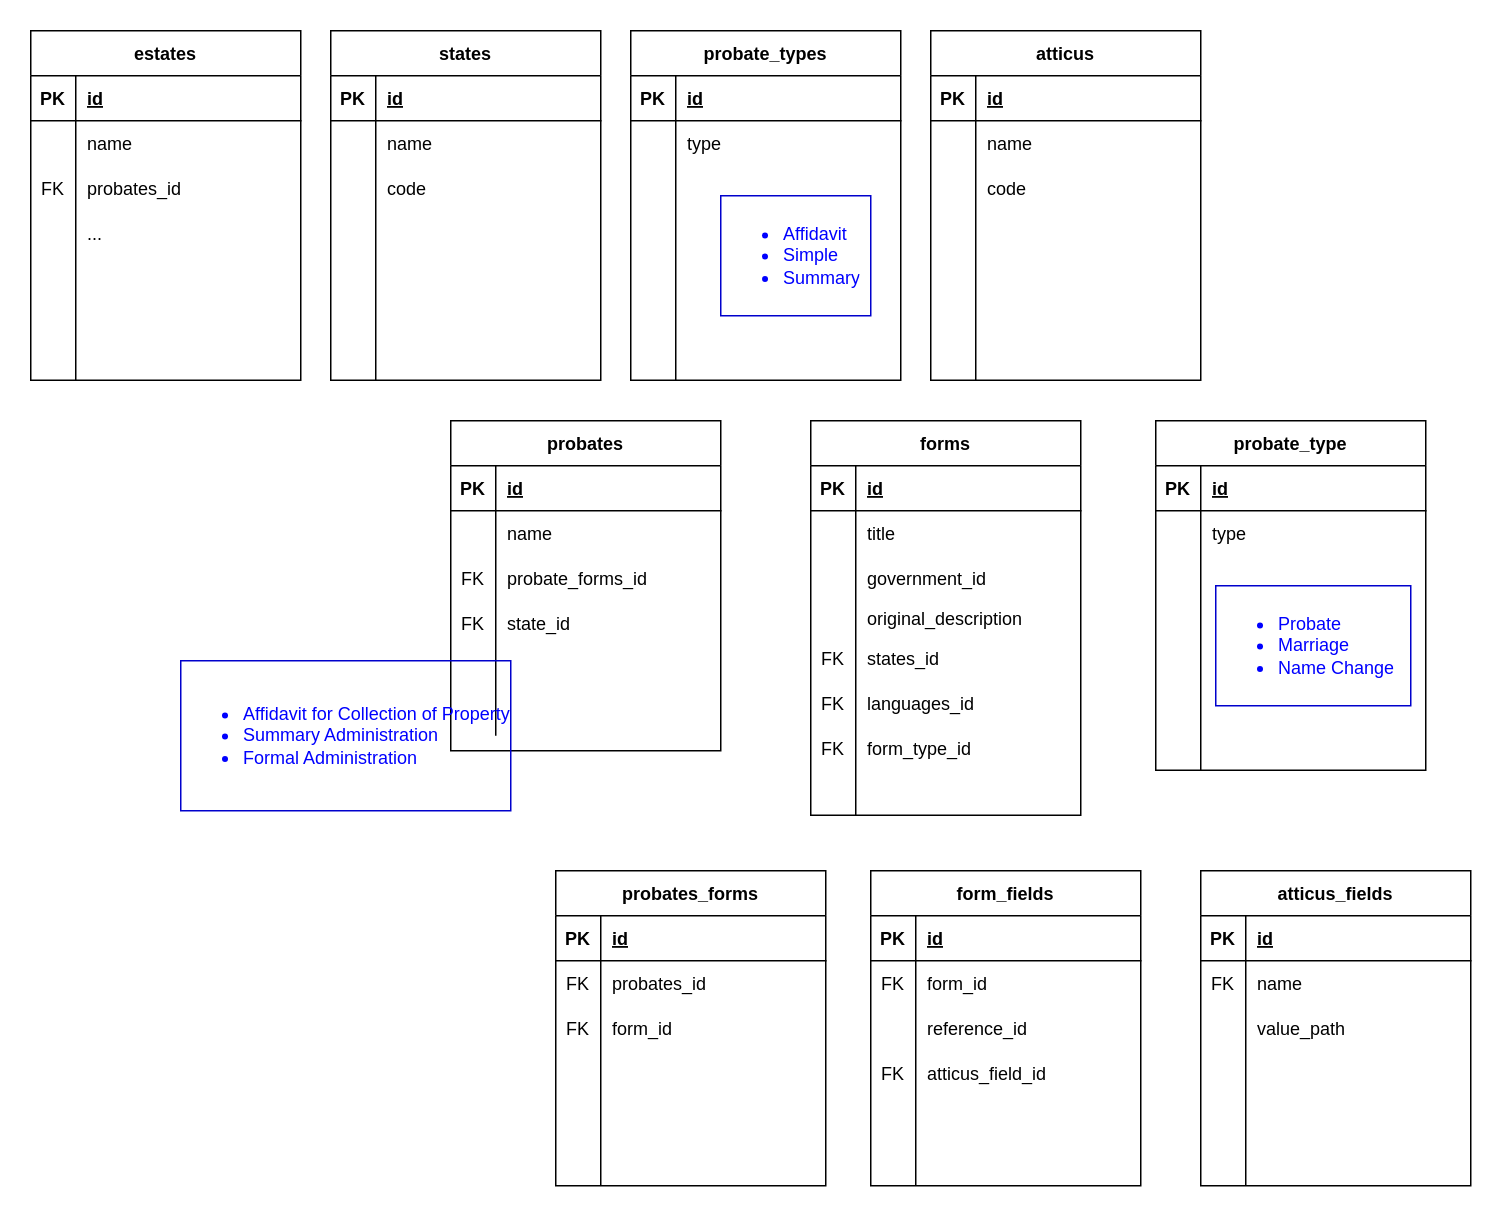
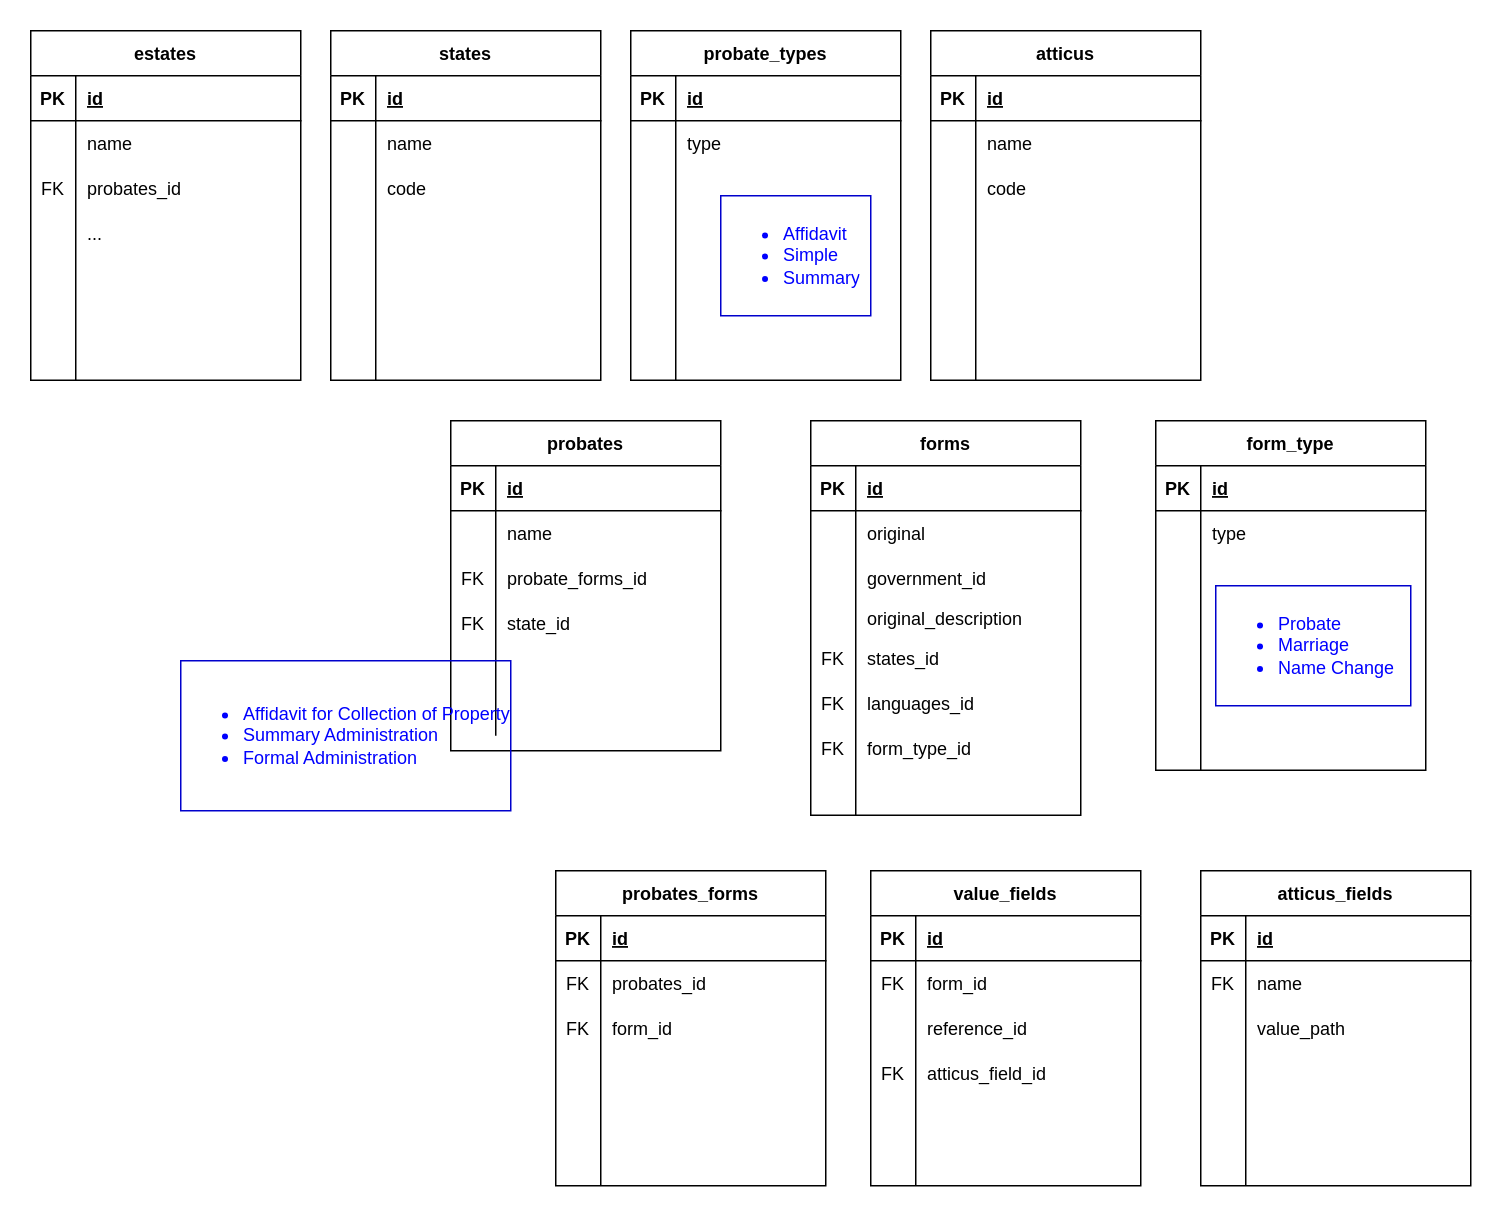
(1290, 444) -> (1290, 444)
(888, 534) -> (900, 534)
(1005, 894) -> (1005, 894)
